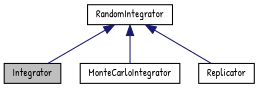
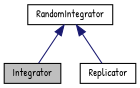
(130, 73) -> none
